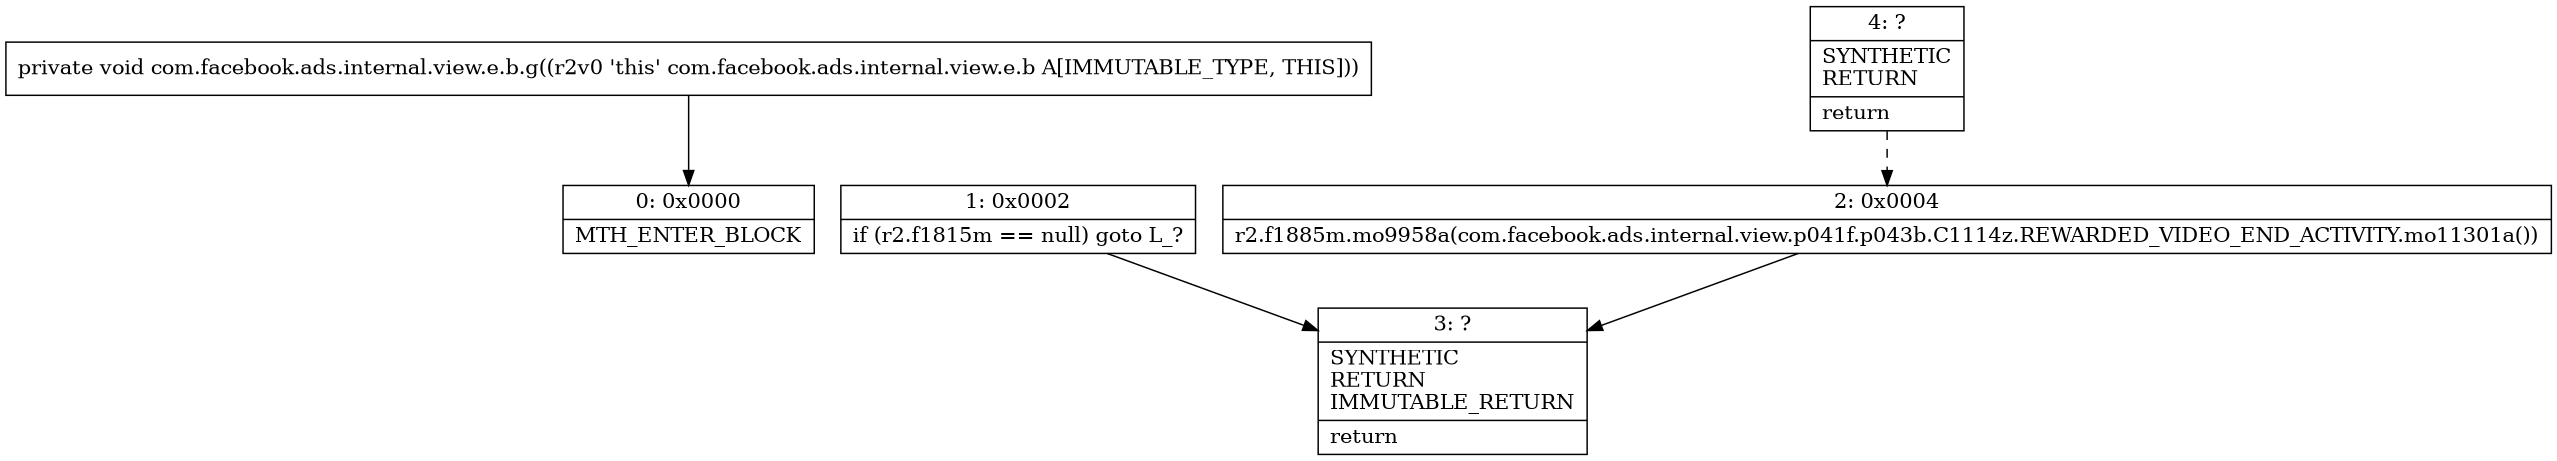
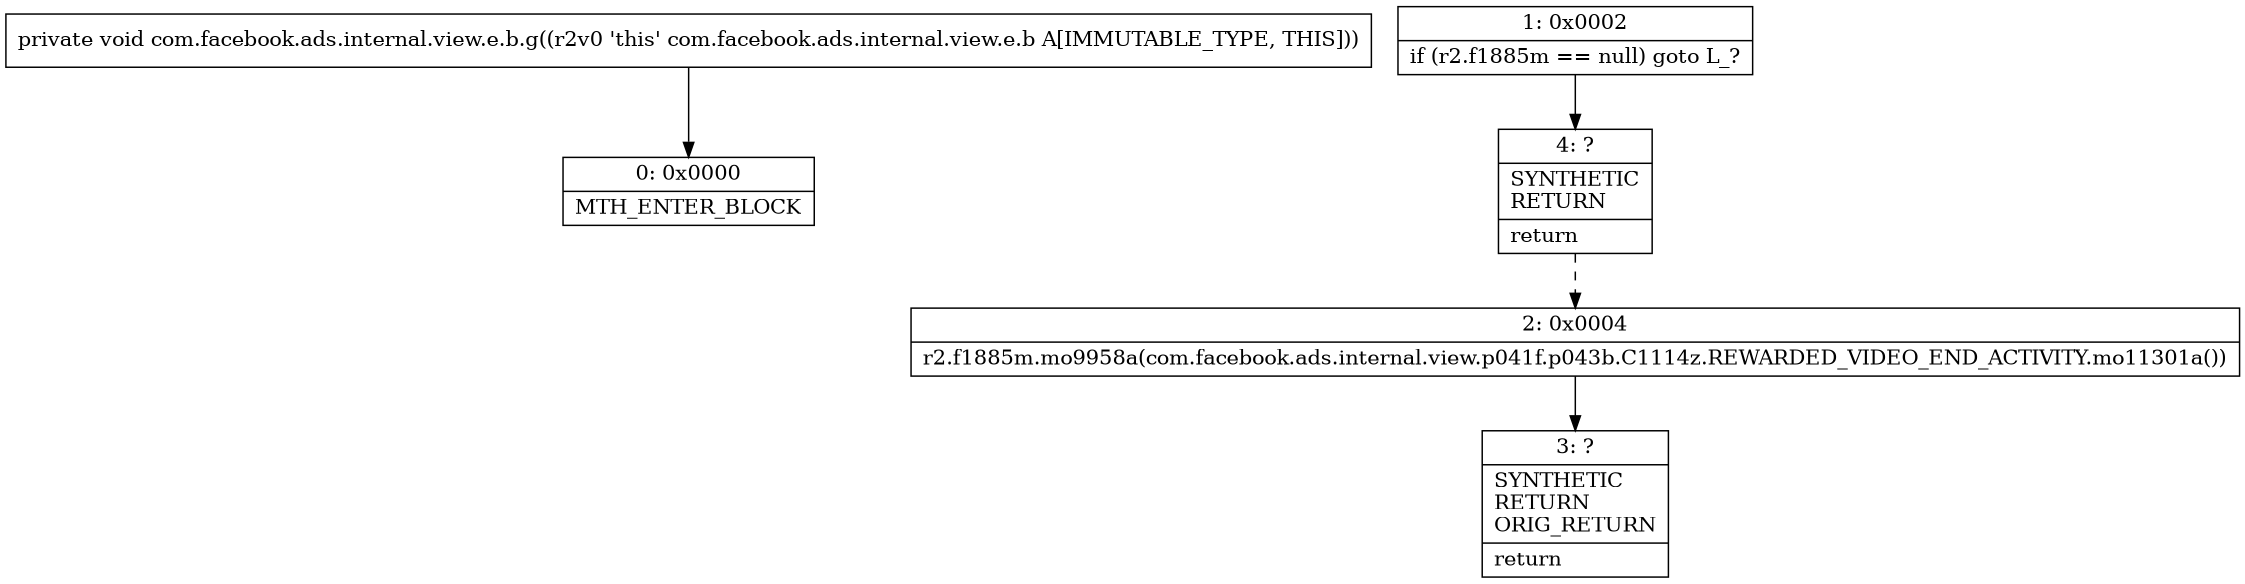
(1018, 236) -> (1575, 57)
(1205, 289) -> (1575, 95)
(1453, 403) -> (1575, 525)
